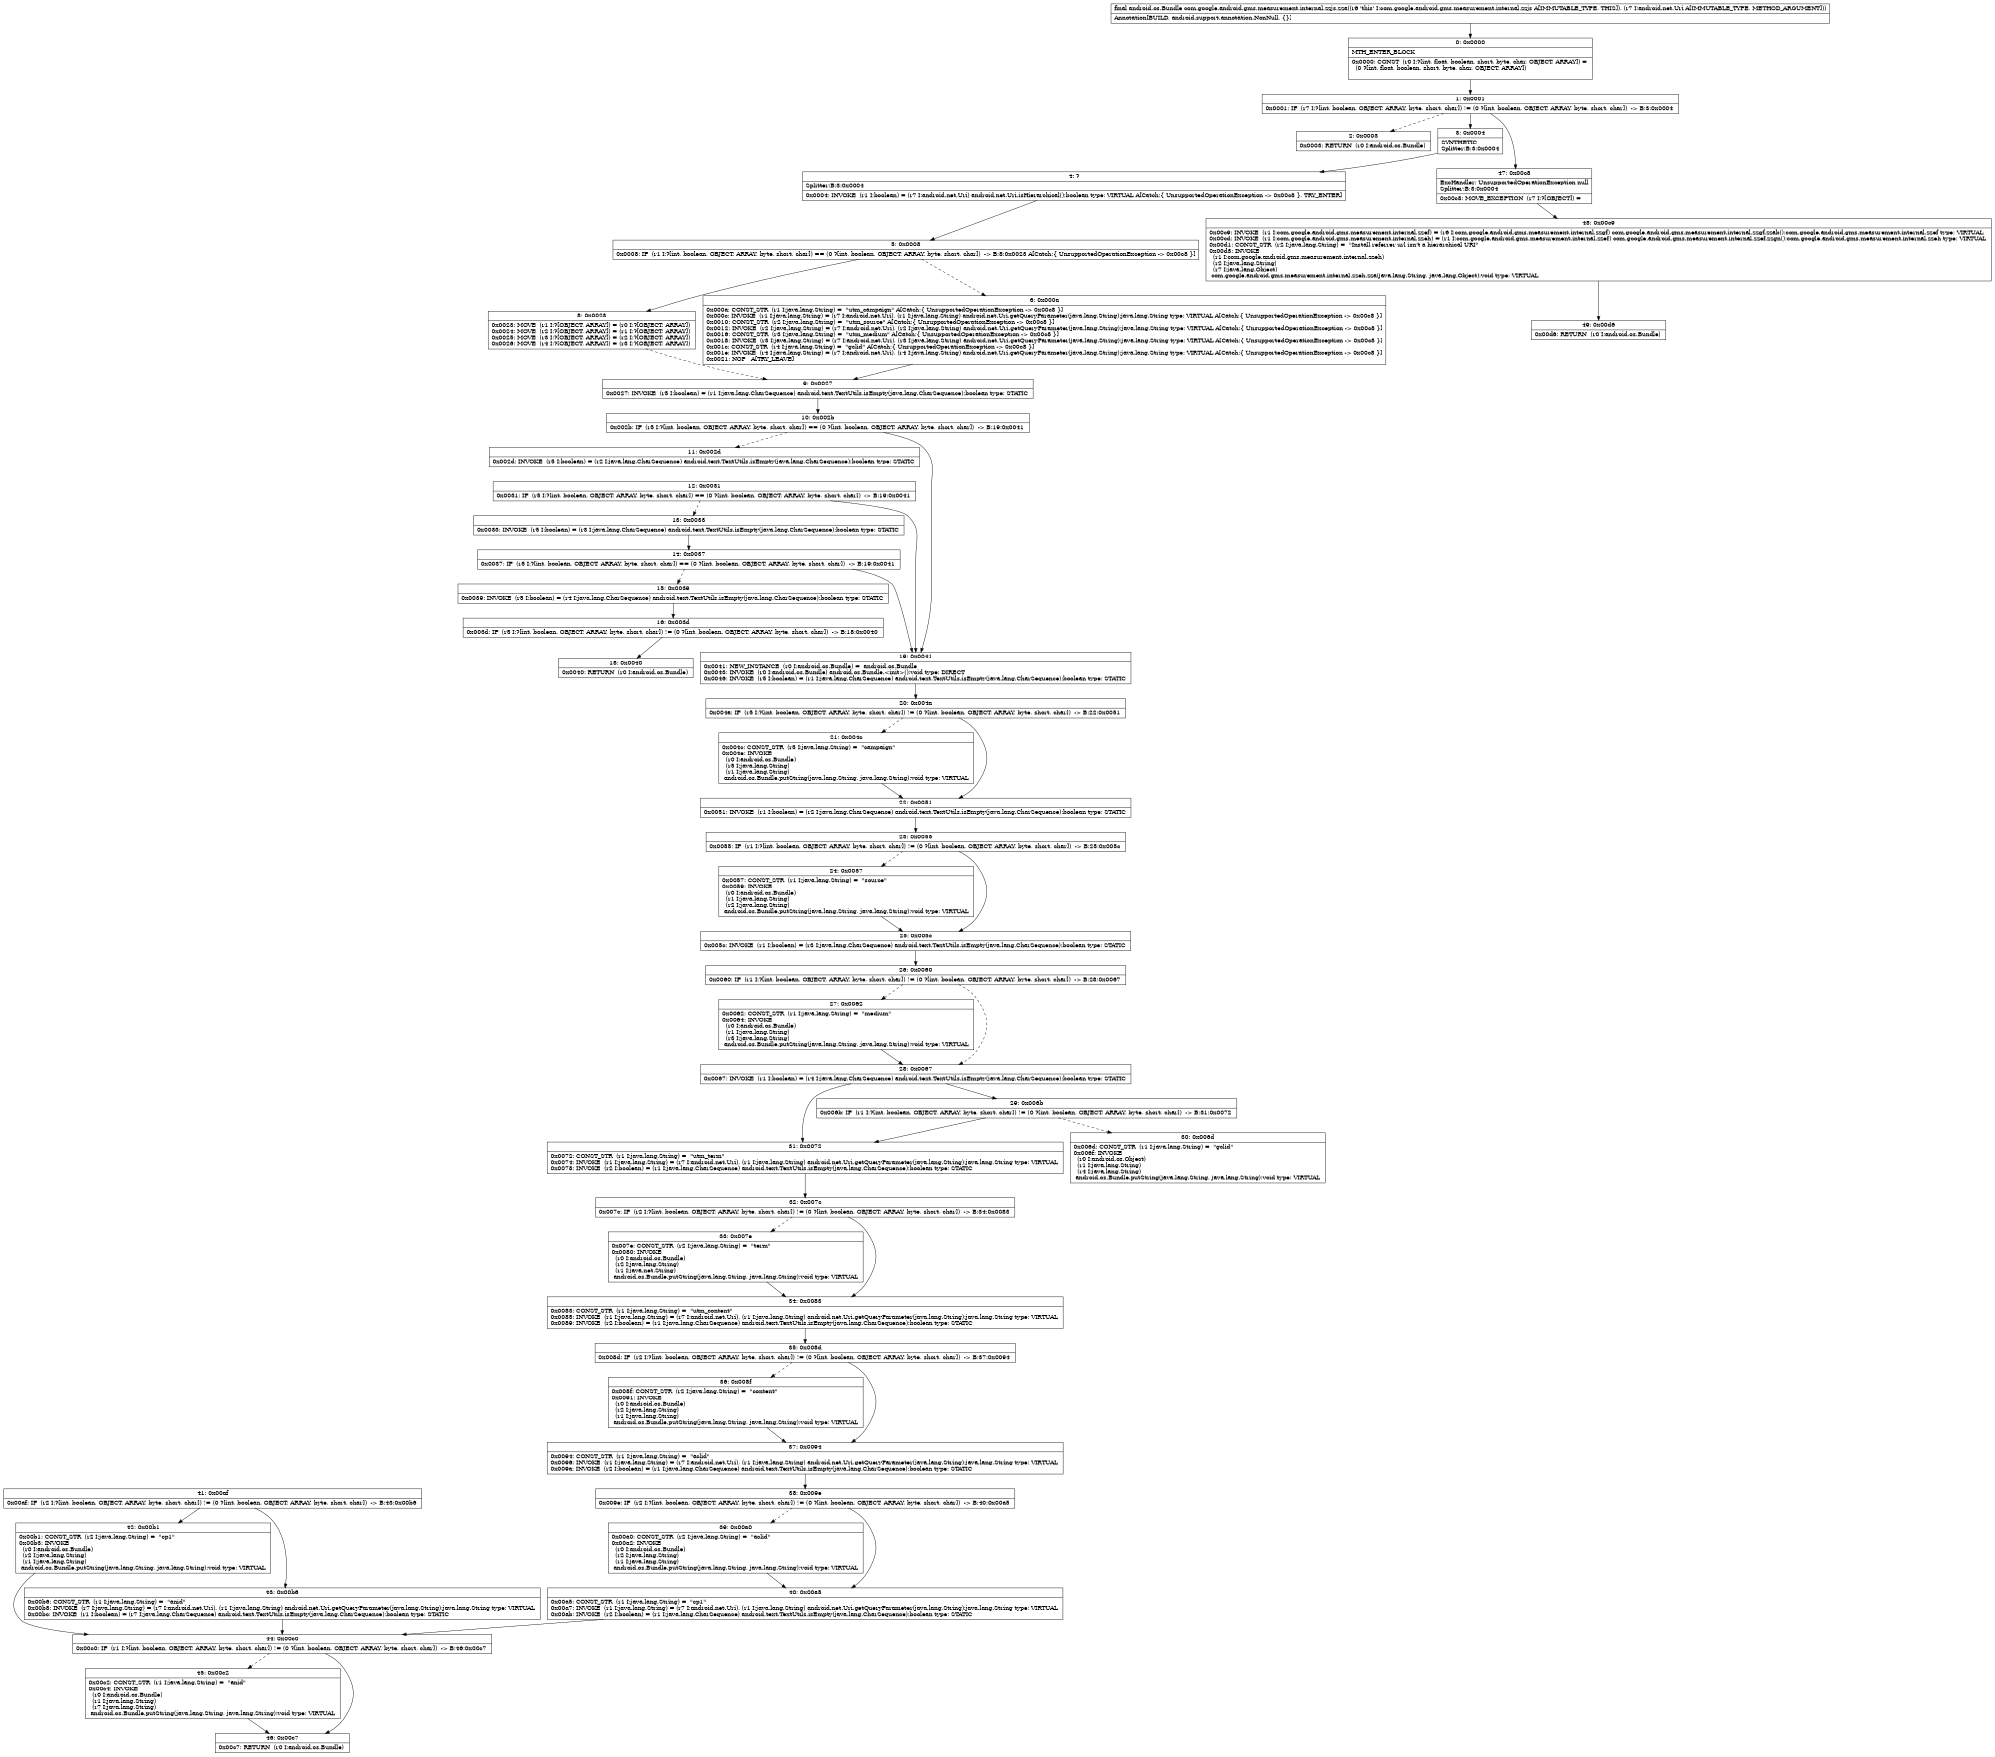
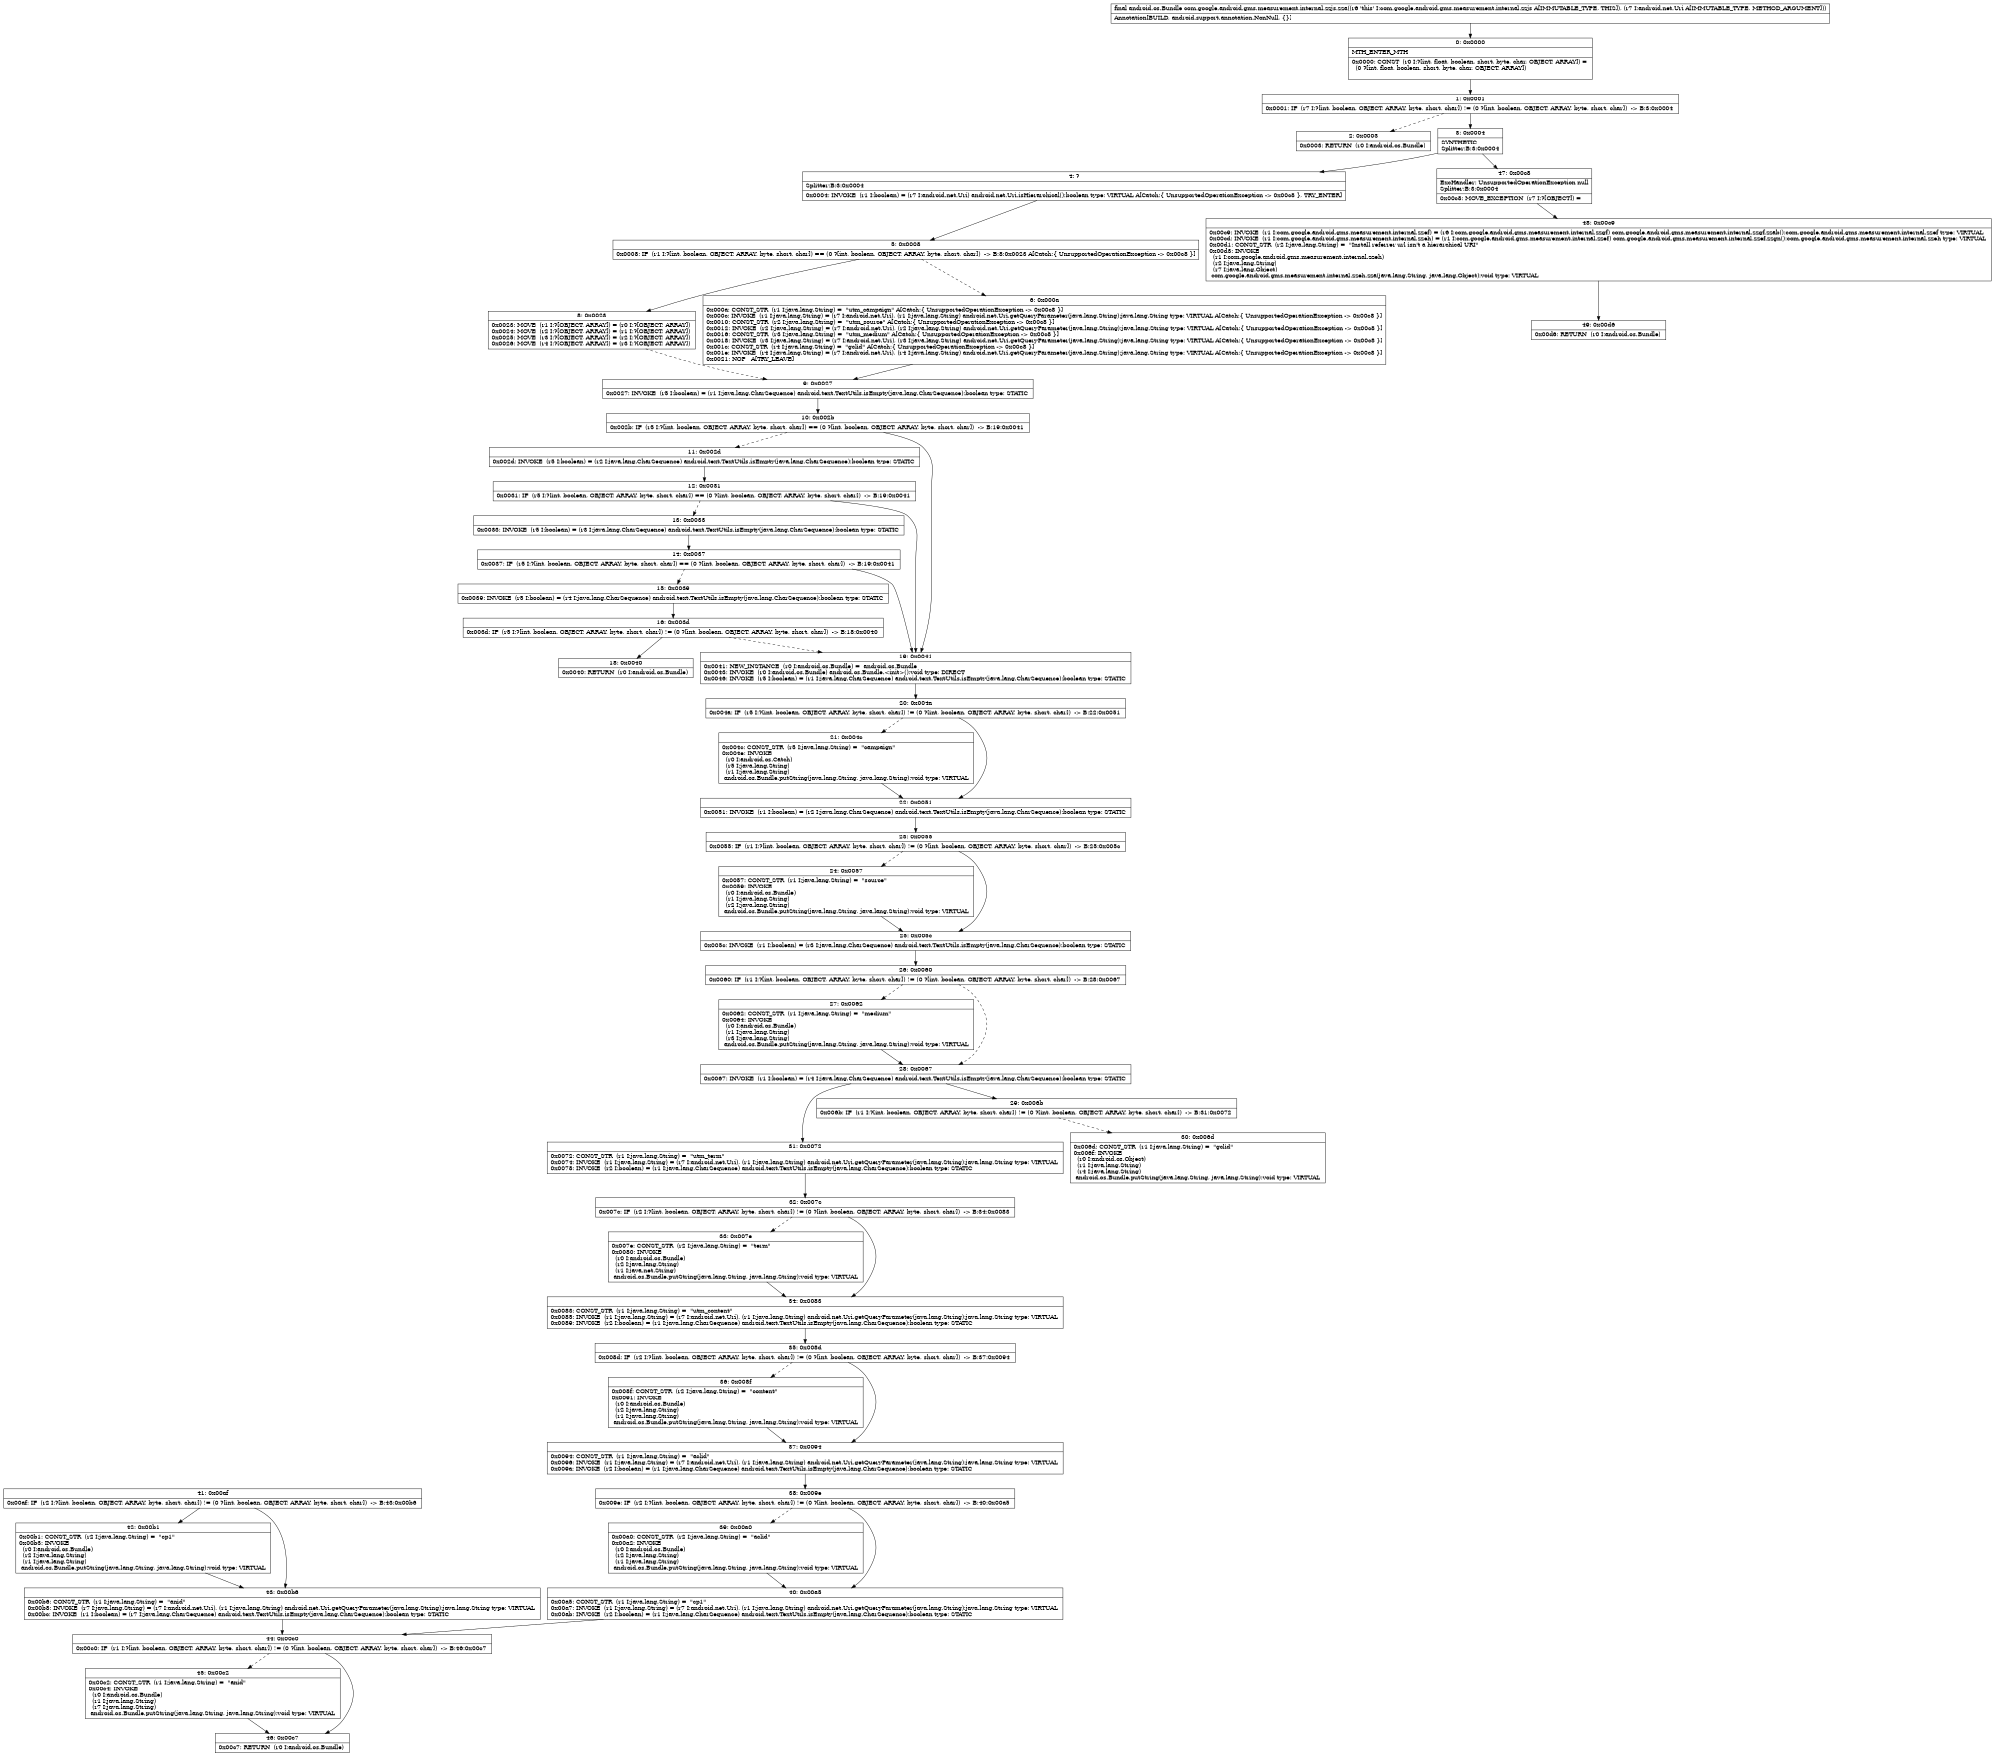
(1383, 52) -> (1380, 52)
(1510, 135) -> (1488, 160)
none -> (704, 472)
none -> (773, 644)
(759, 760) -> (757, 760)
(932, 1130) -> none
(24, 1622) -> (222, 1580)
